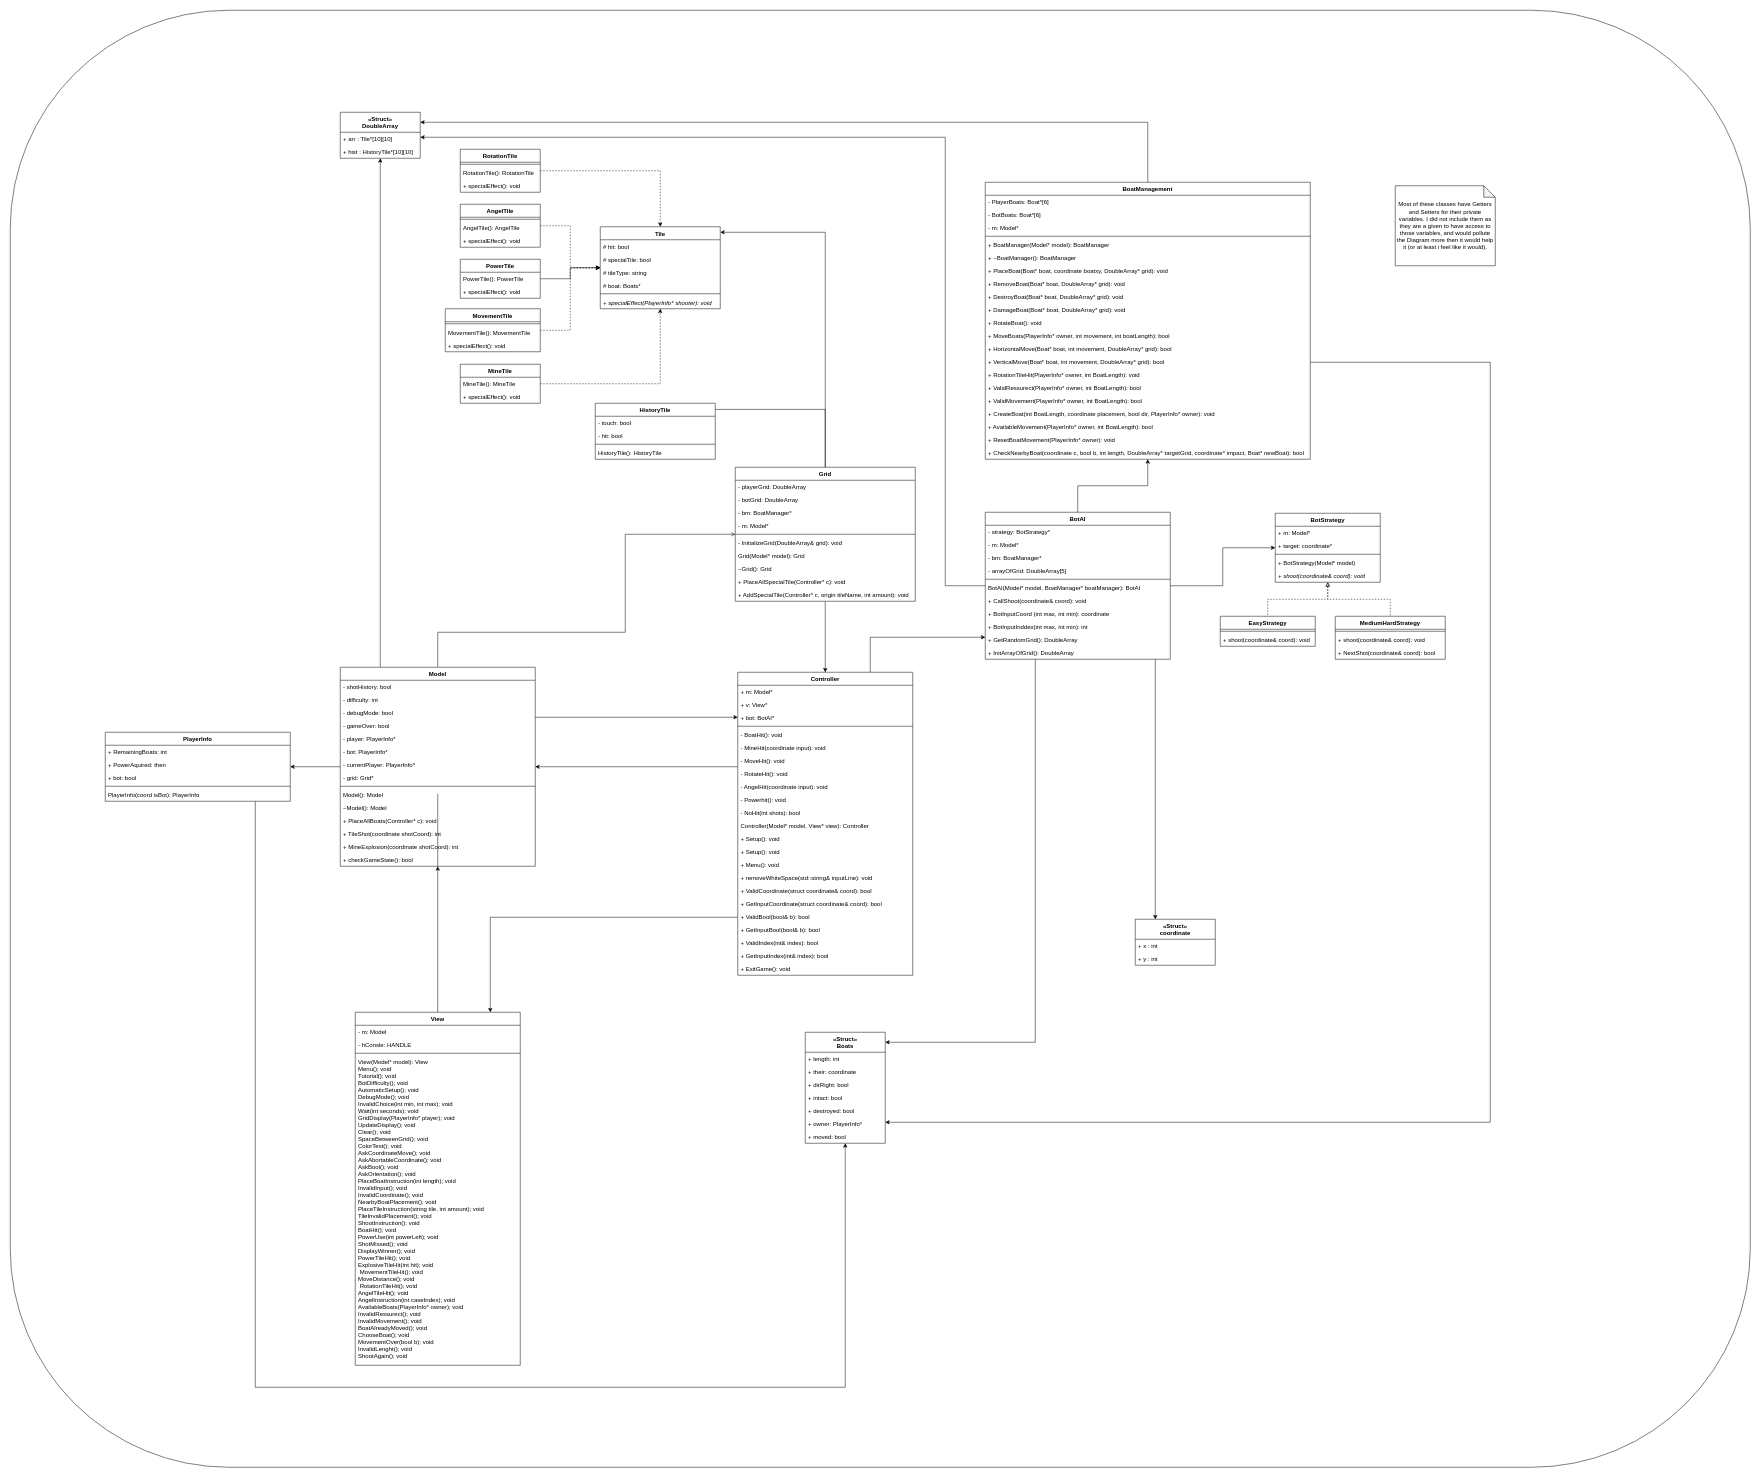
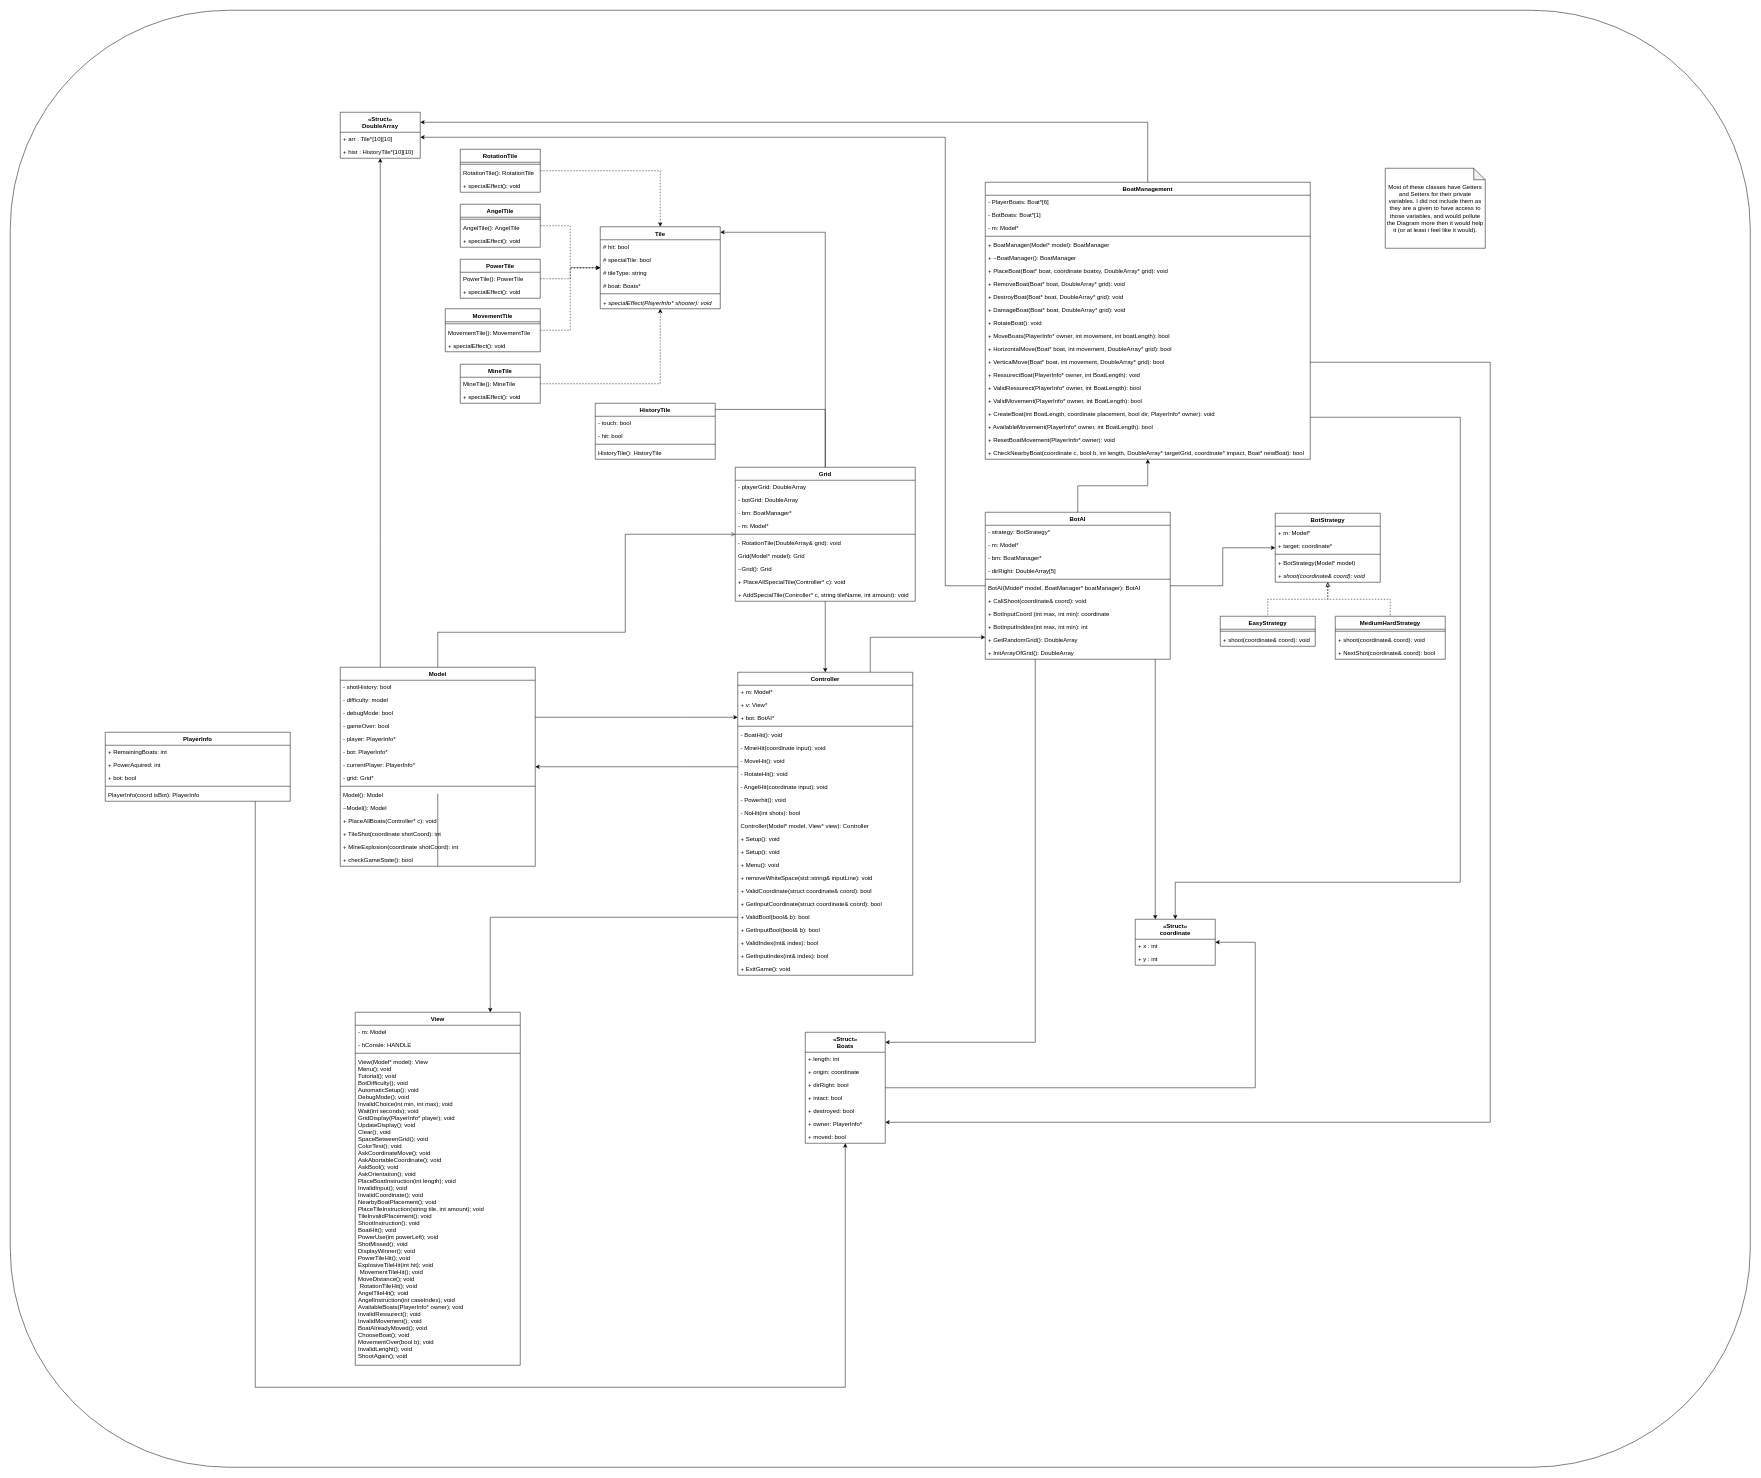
(1019, 215) -> (1019, 215)
(1445, 226) -> (1435, 208)
(570, 265) -> (598, 268)
(555, 279) -> (555, 279)
(1075, 375) -> (1074, 375)
(798, 543) -> (797, 543)
(1033, 571) -> (1027, 571)
(832, 595) -> (833, 595)
(366, 700) -> (369, 700)
(138, 765) -> (136, 765)
(294, 767) -> none
(438, 870) -> none
none -> (1175, 914)
none -> (1219, 942)
(836, 1072) -> (837, 1072)
